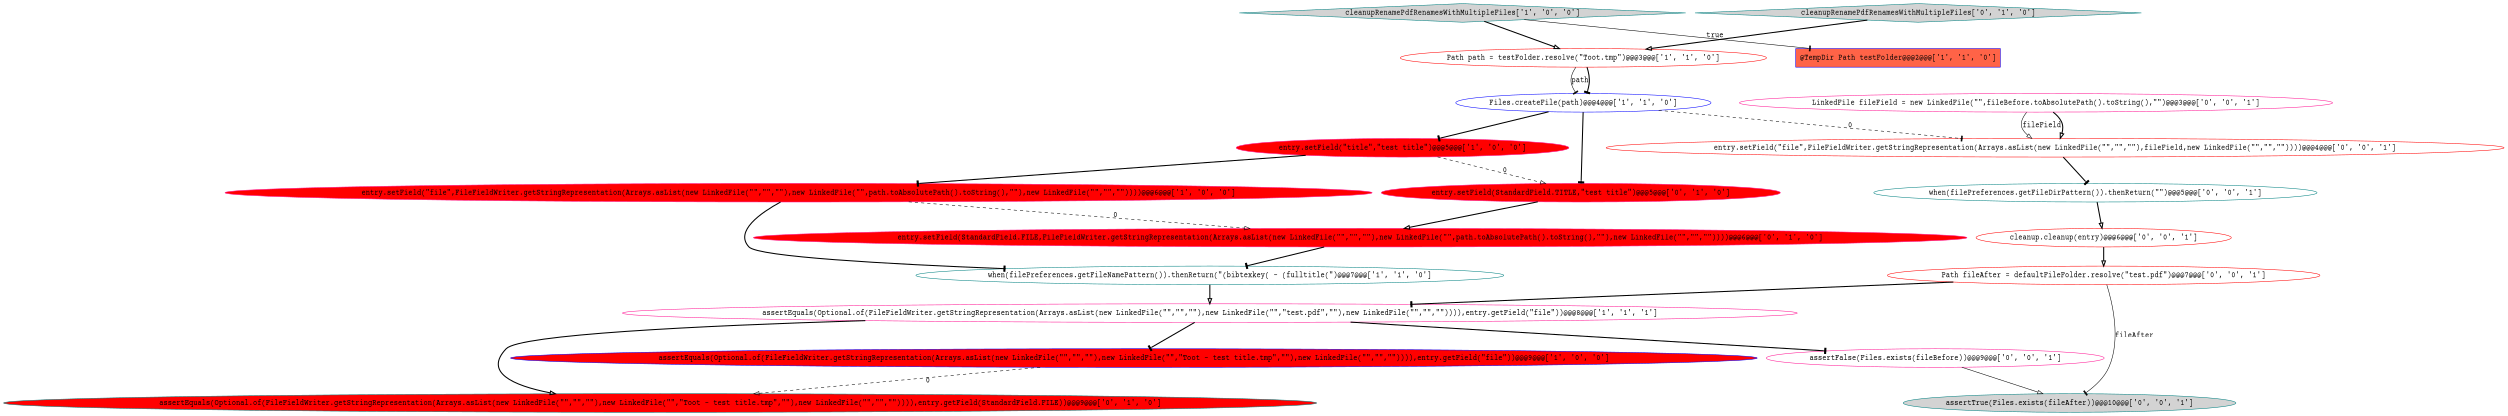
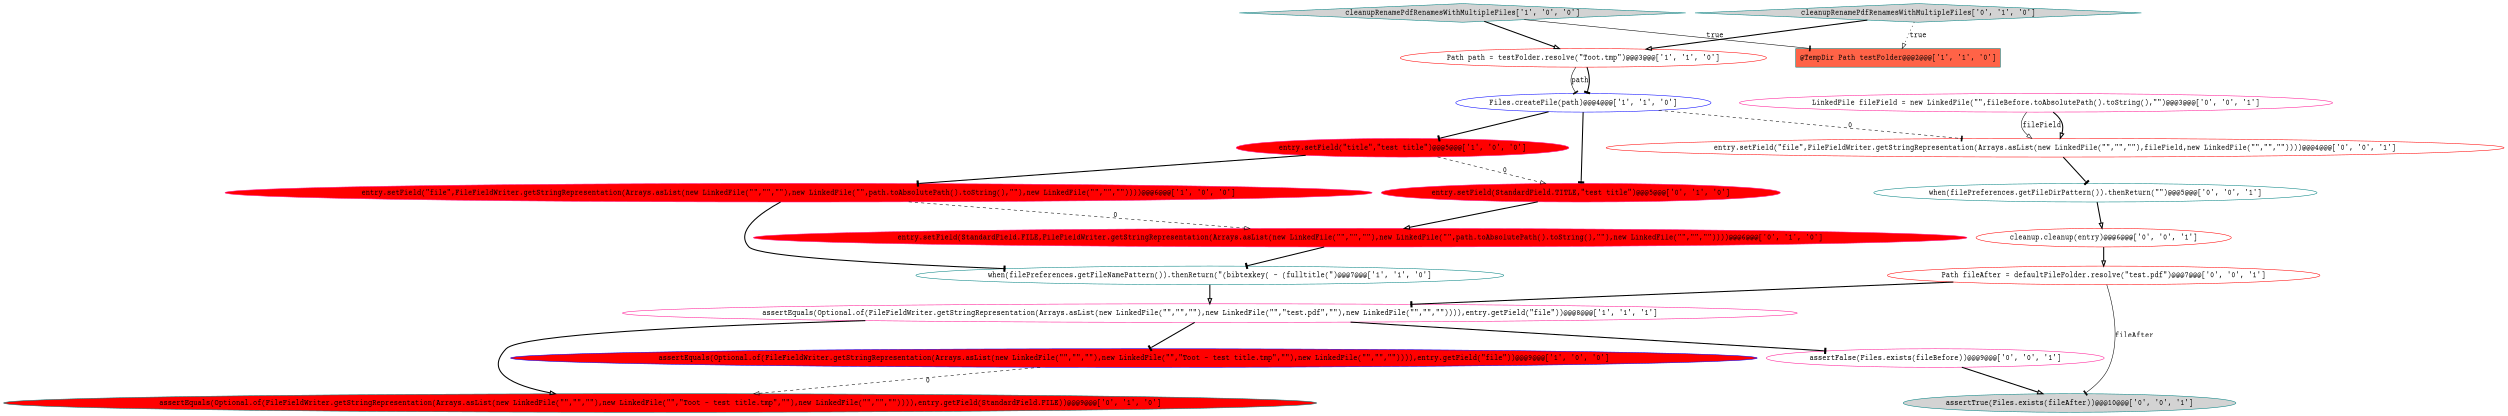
none -> (1909, 33)
(1898, 58) -> (1898, 58)
(2000, 380) -> (2000, 380)
